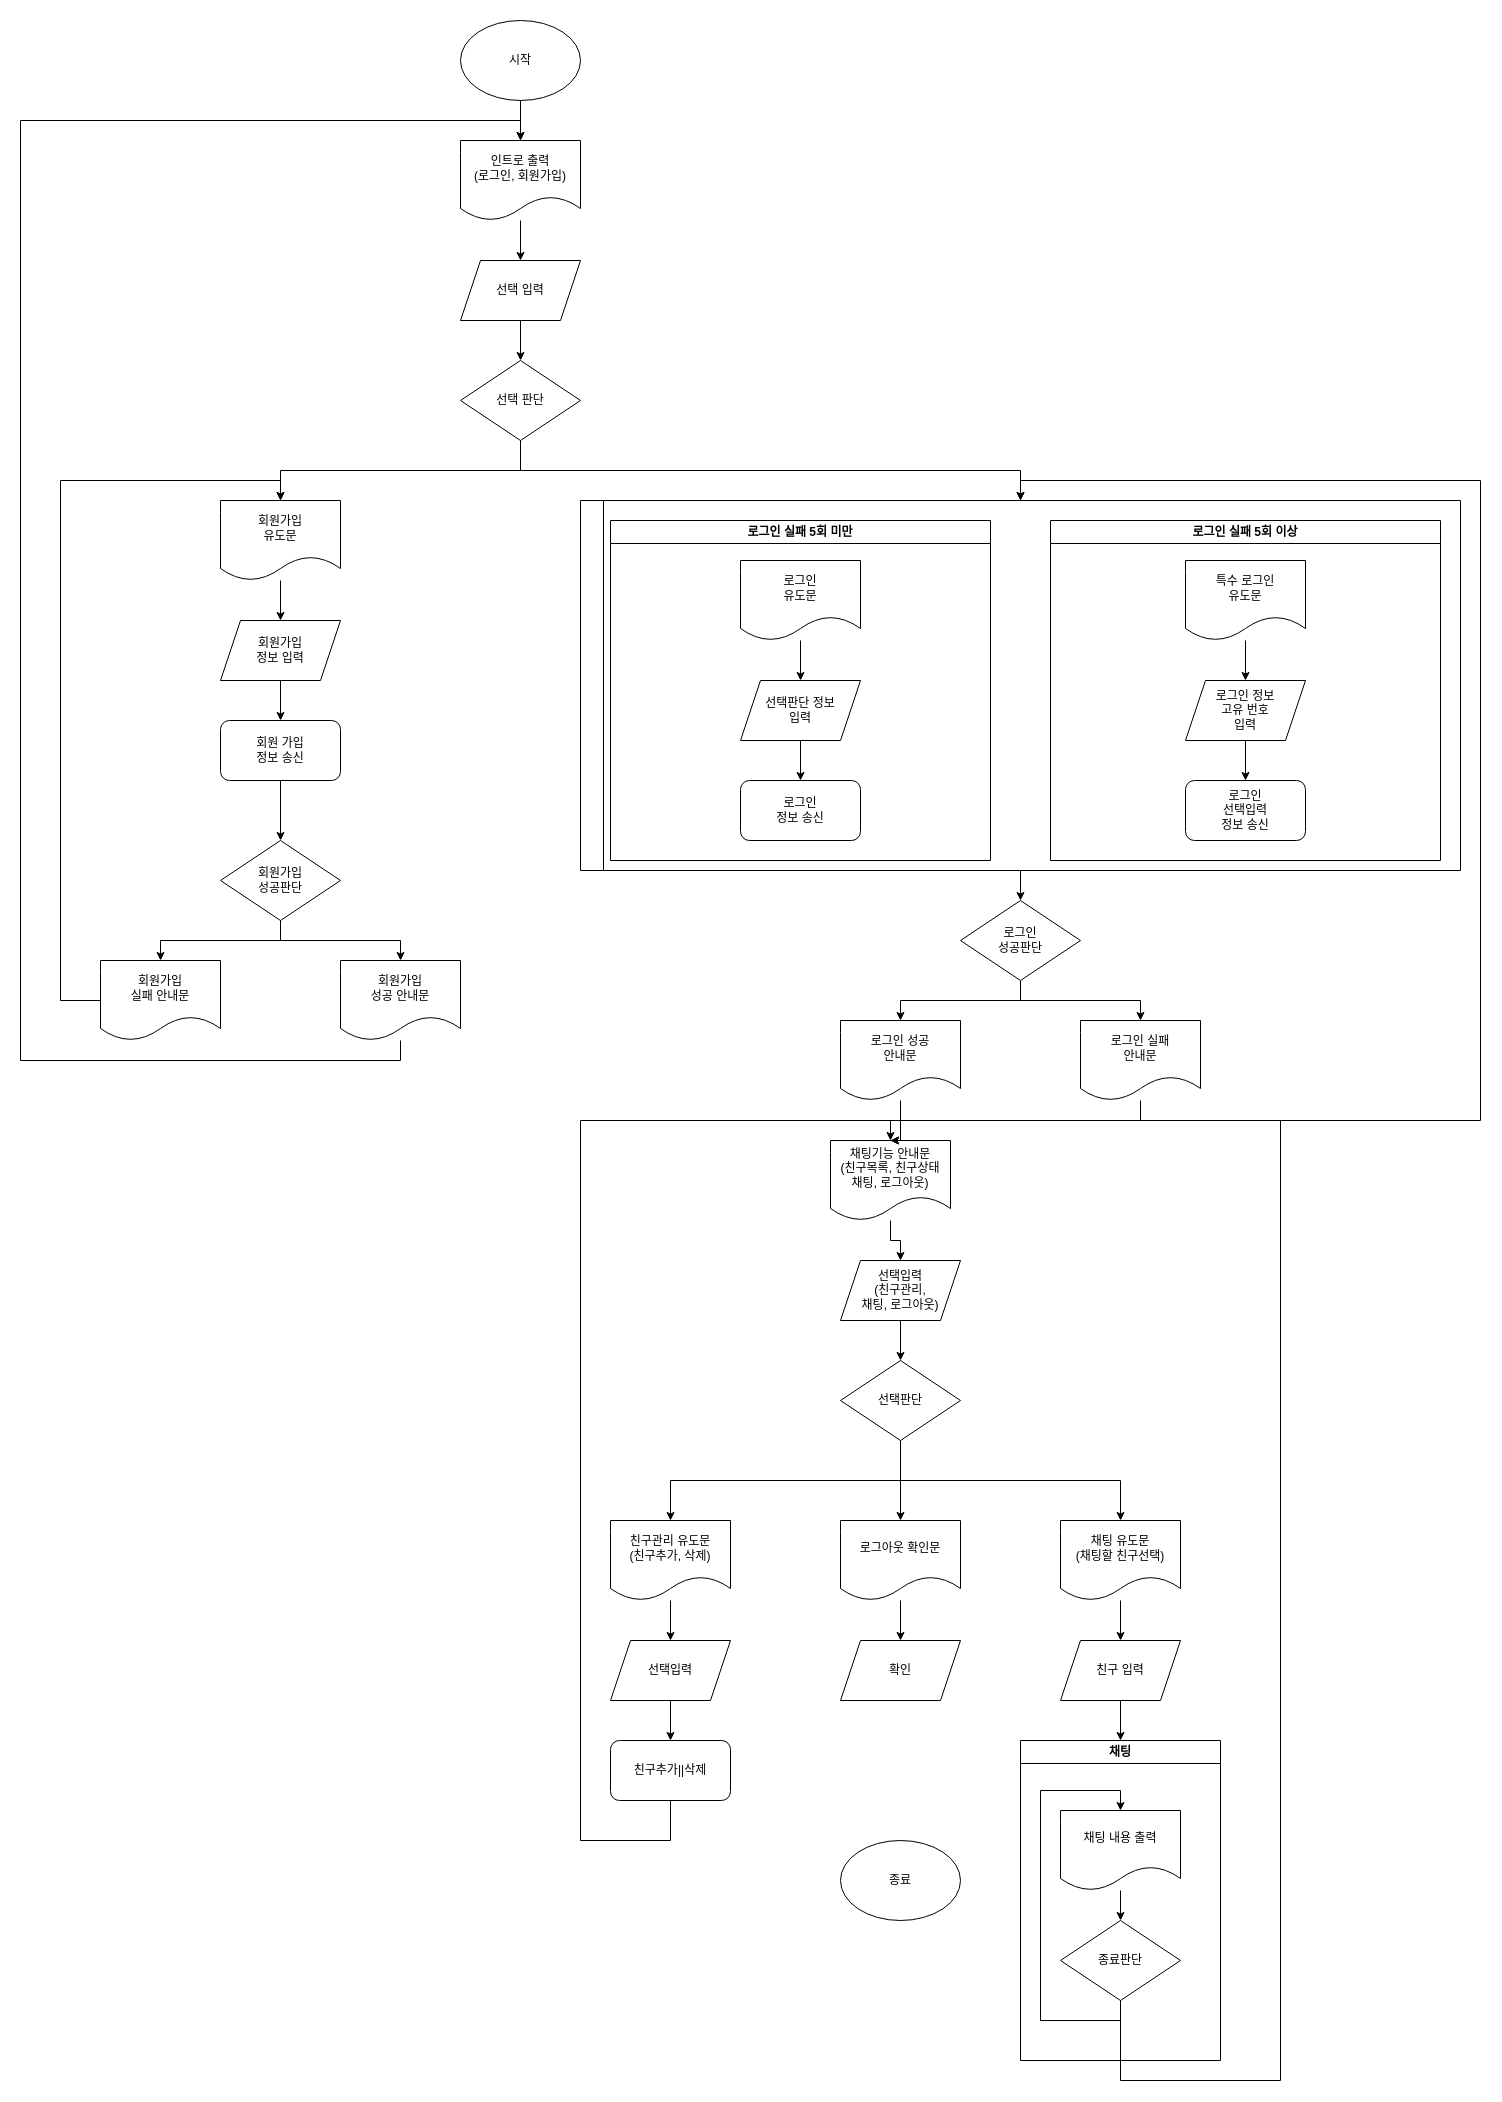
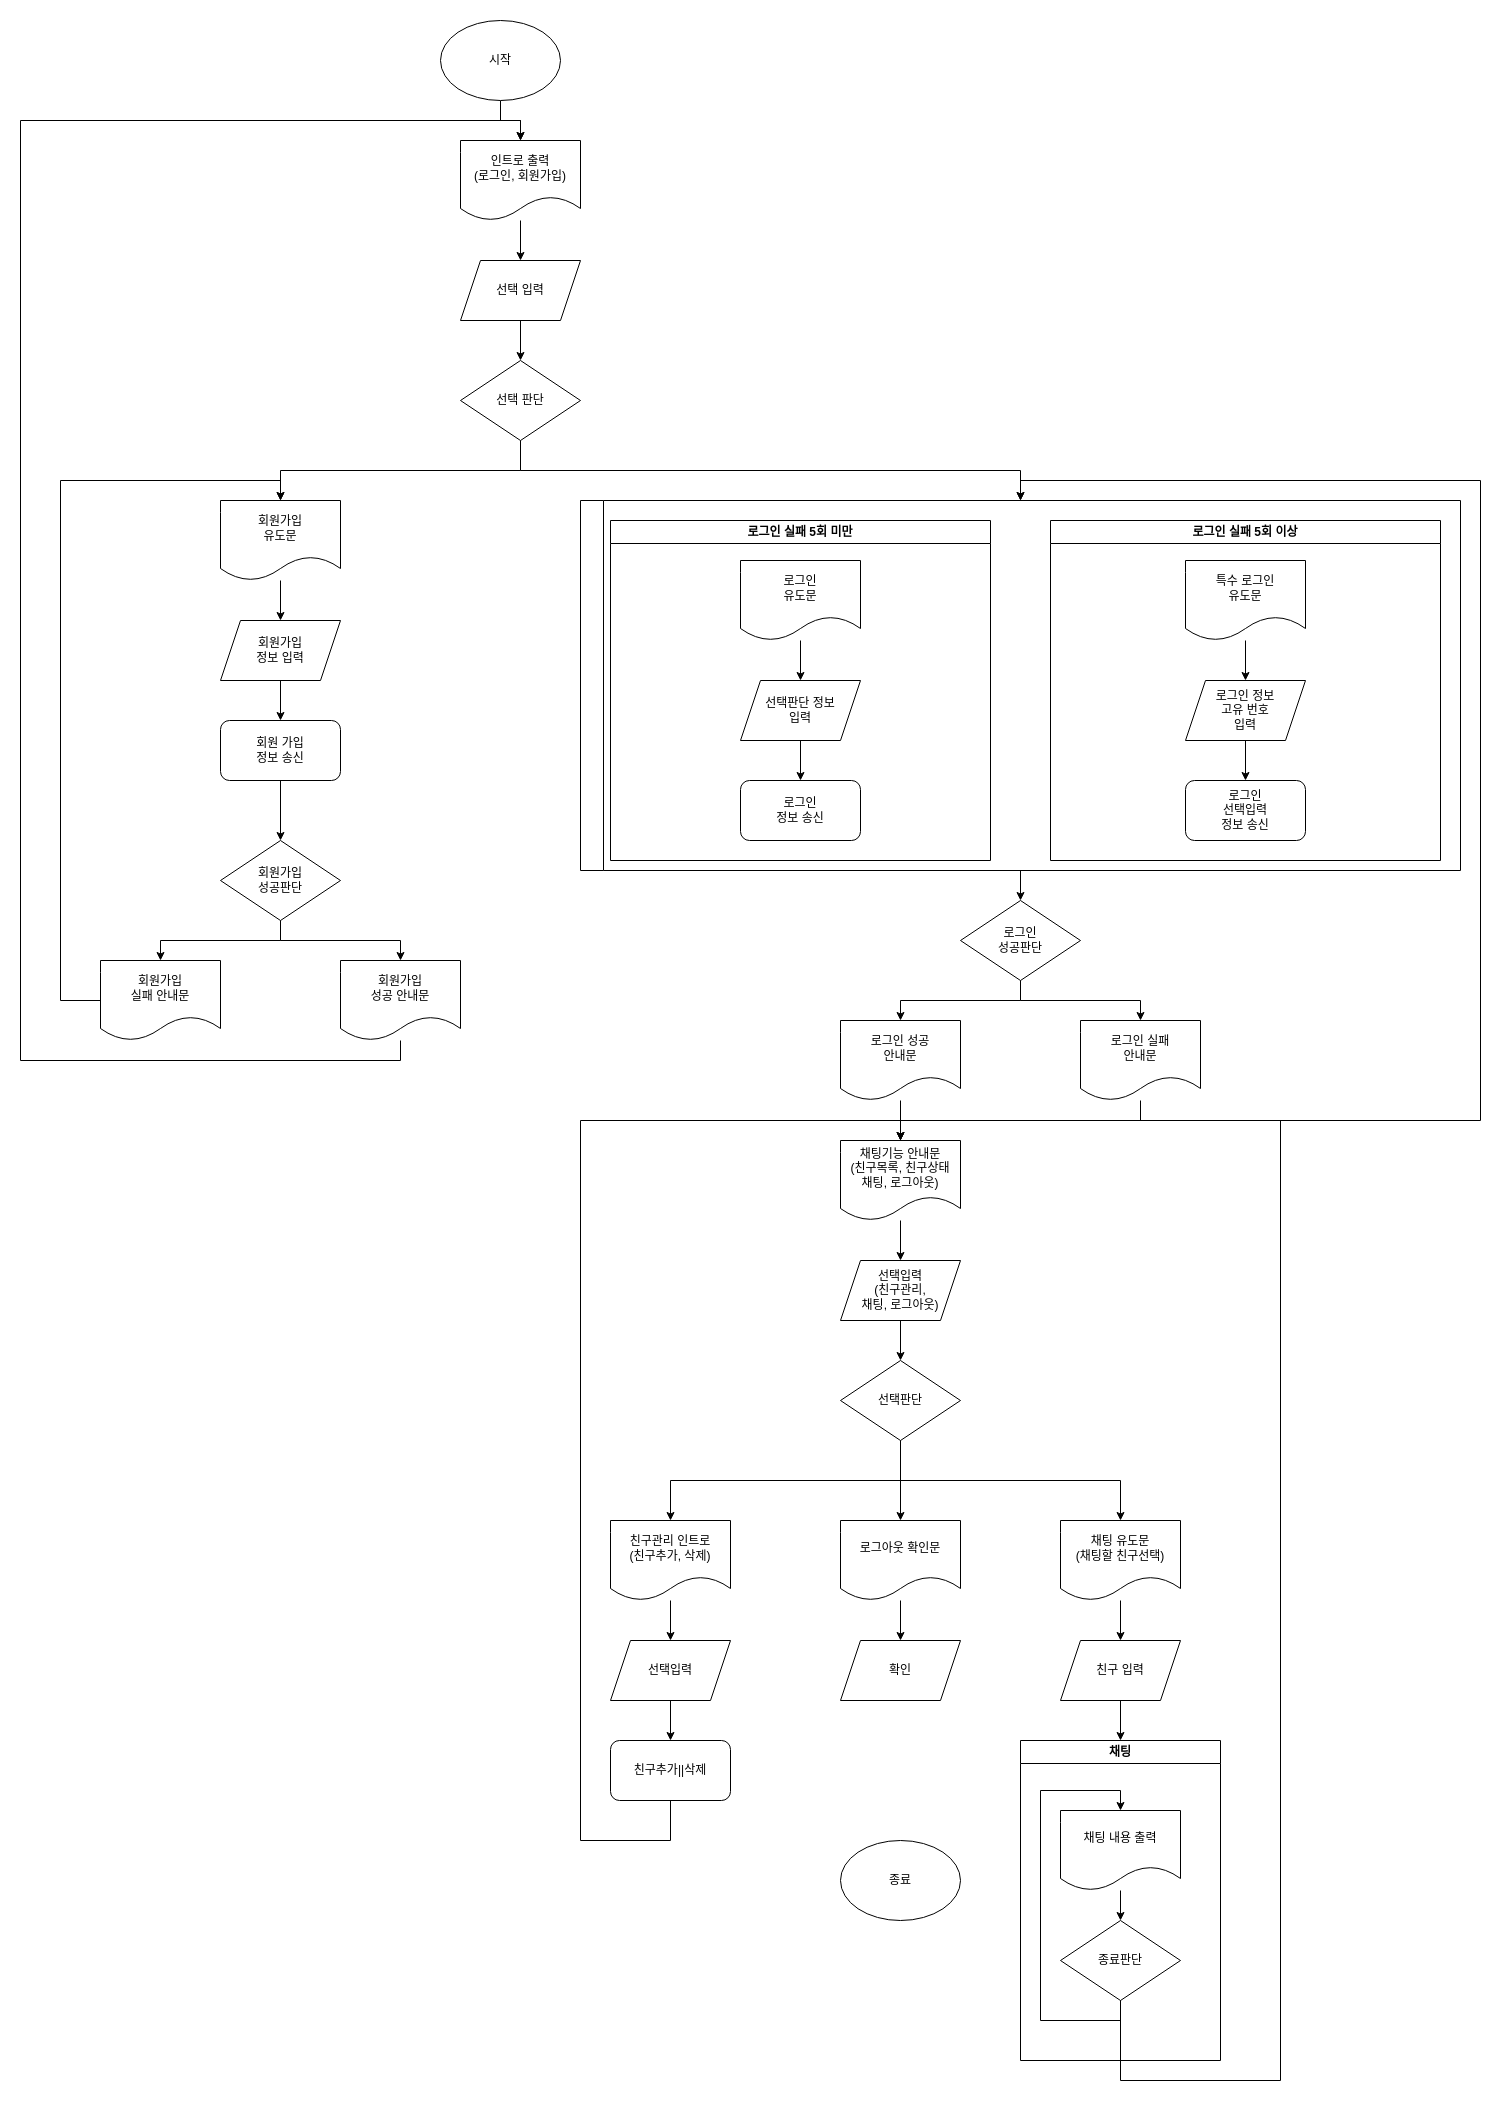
(521, 61) -> (501, 61)
(891, 1181) -> (901, 1181)
(671, 1549) -> (671, 1549)
